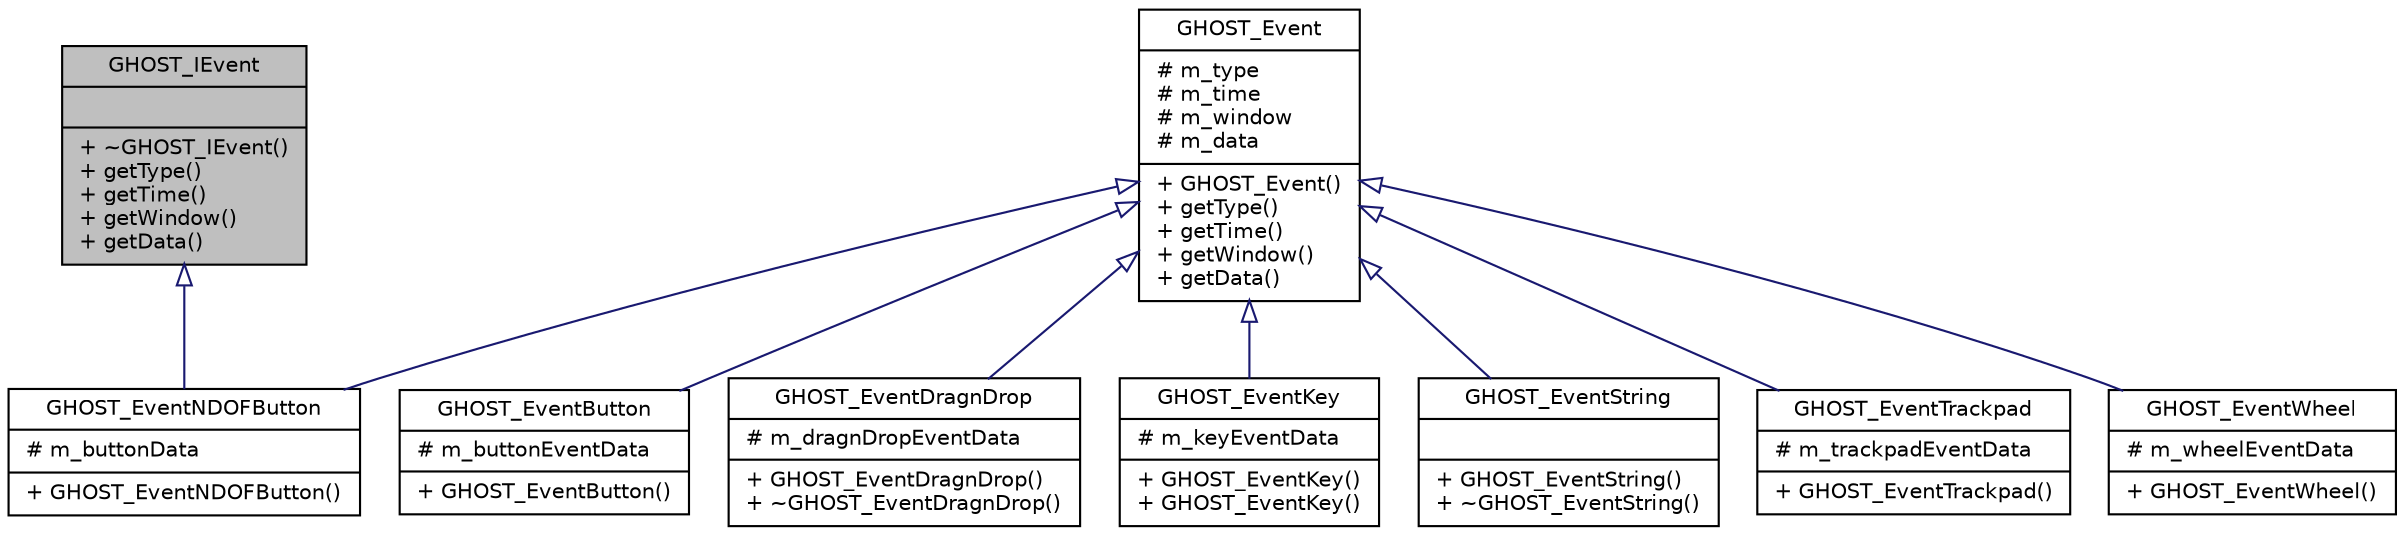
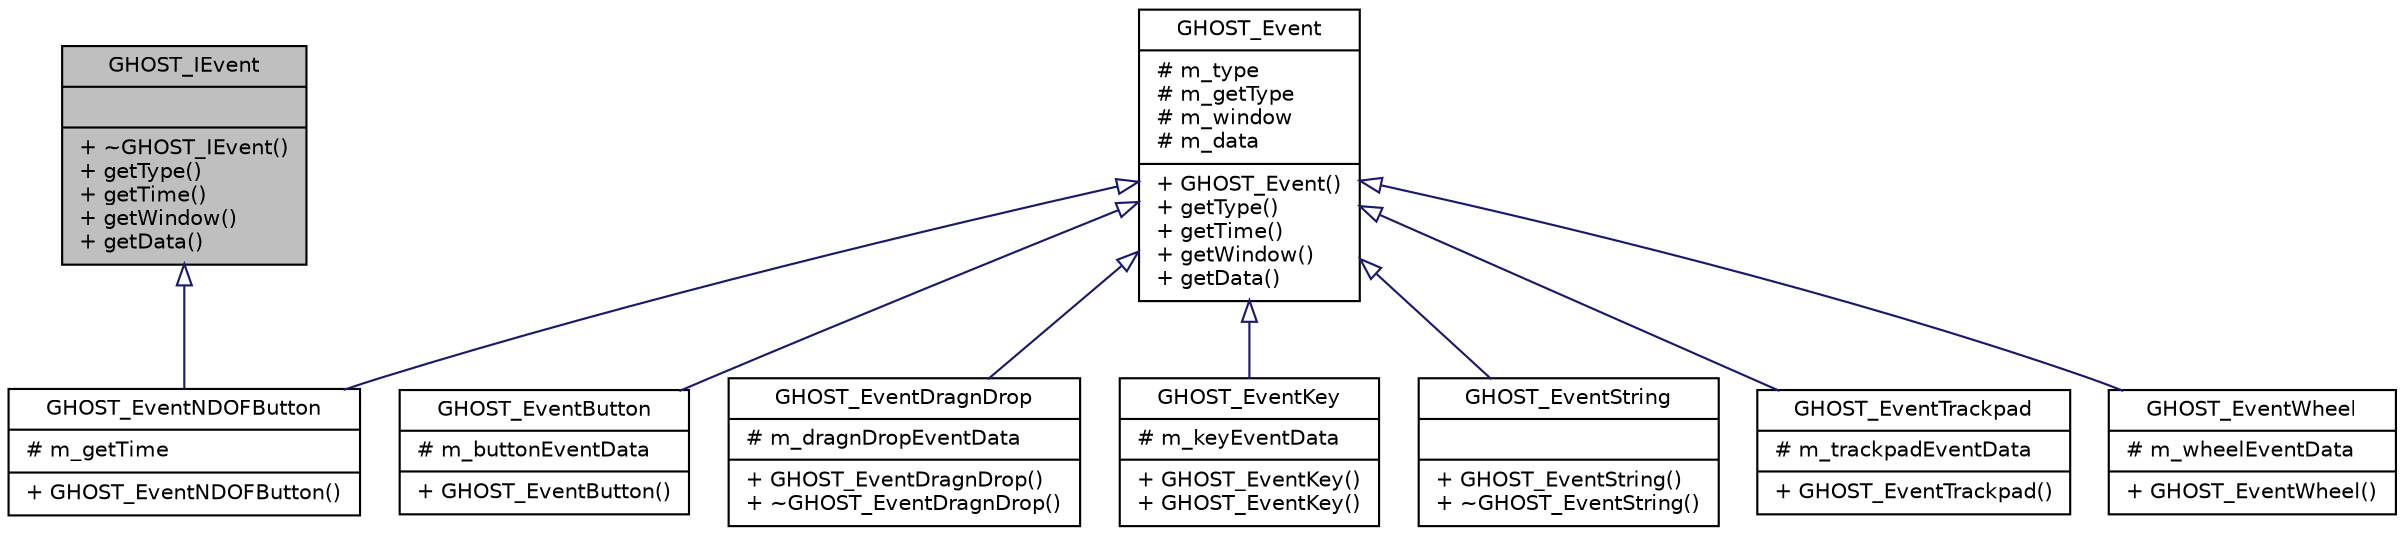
(1209, 94) -> (1226, 94)
(114, 450) -> (98, 450)
